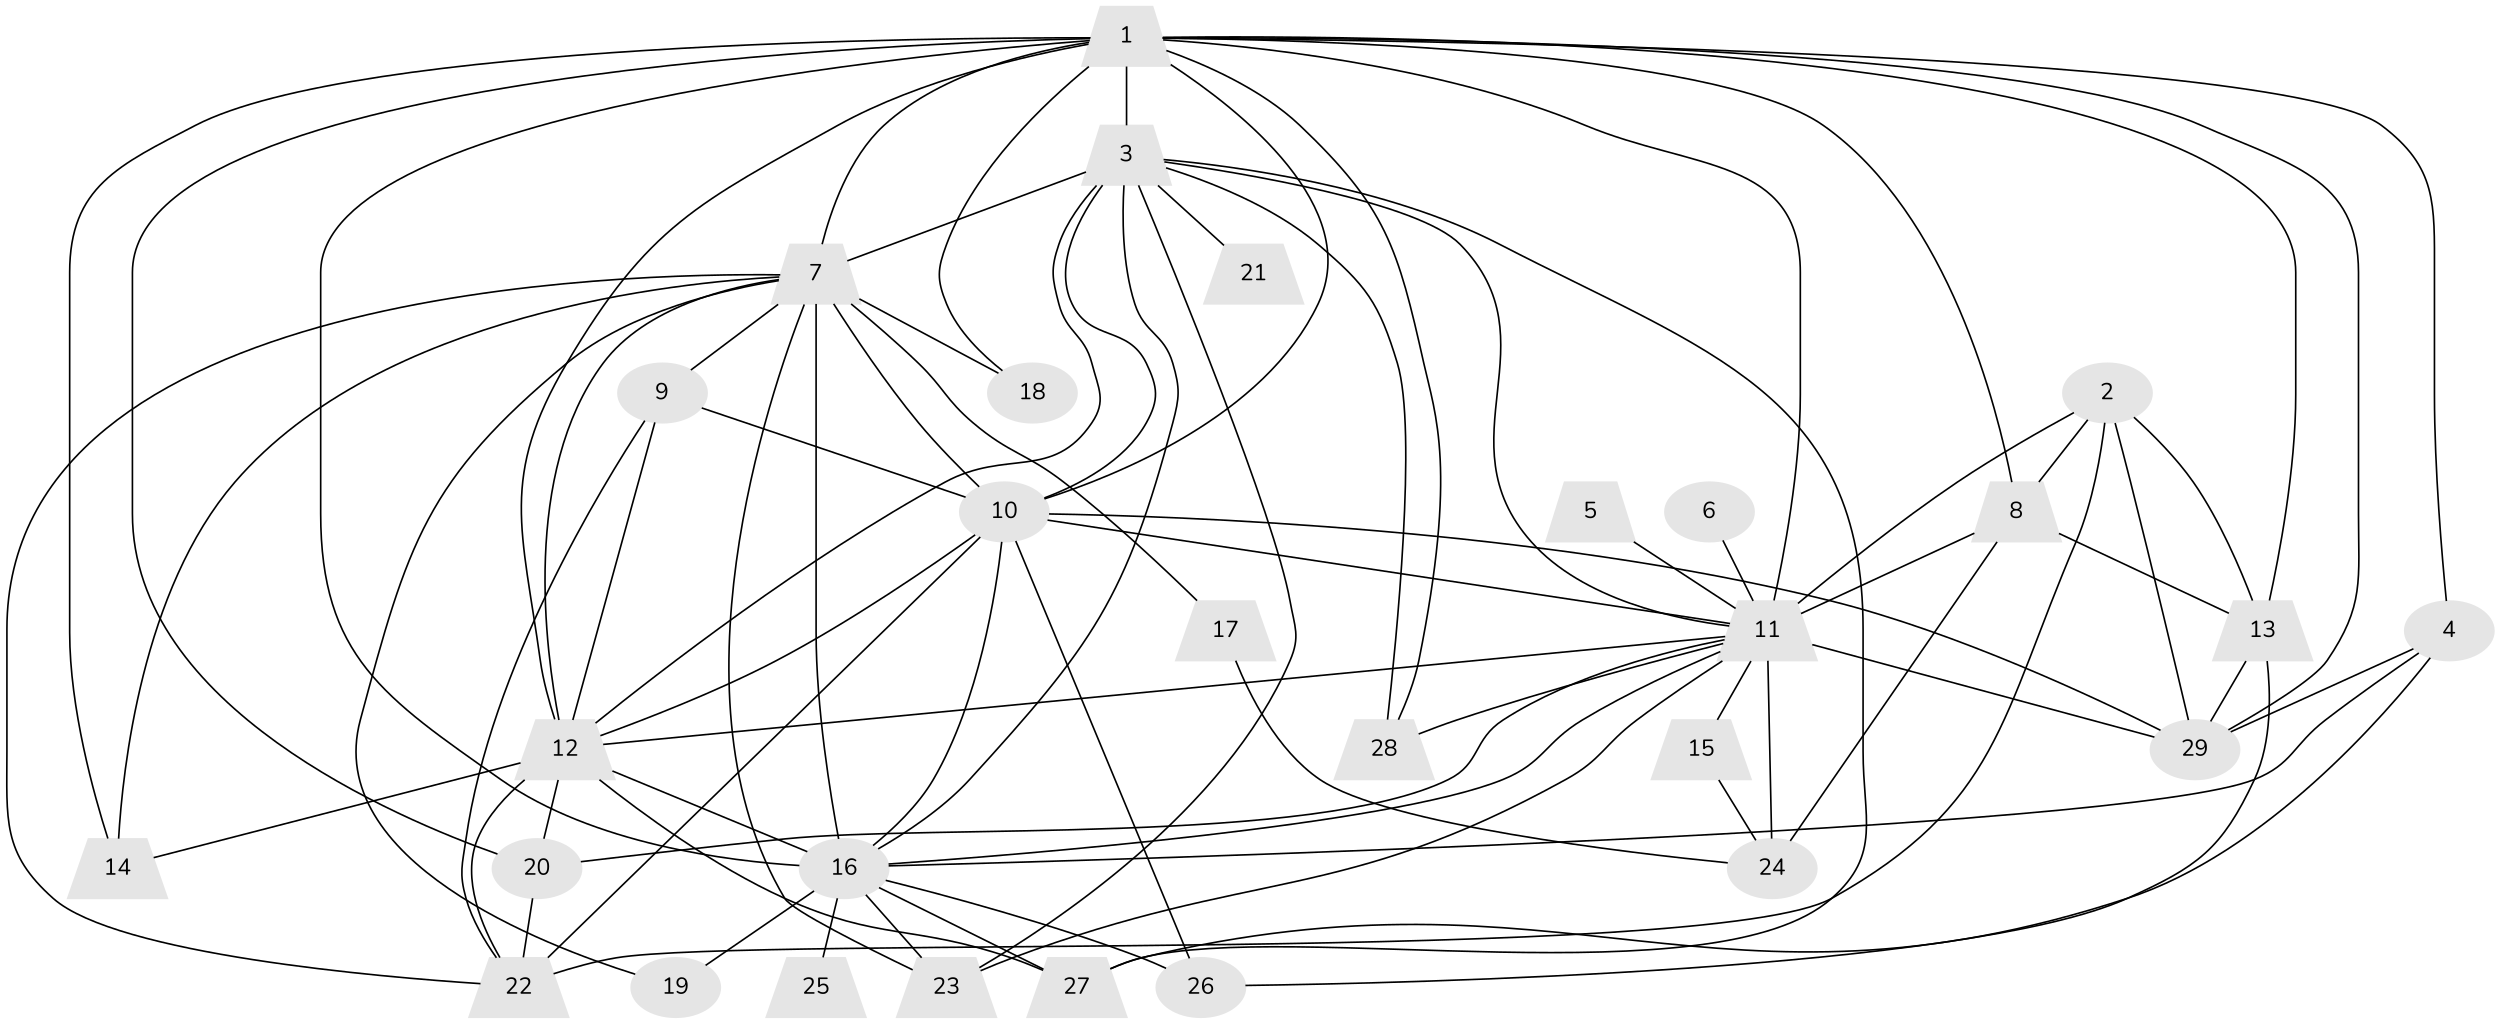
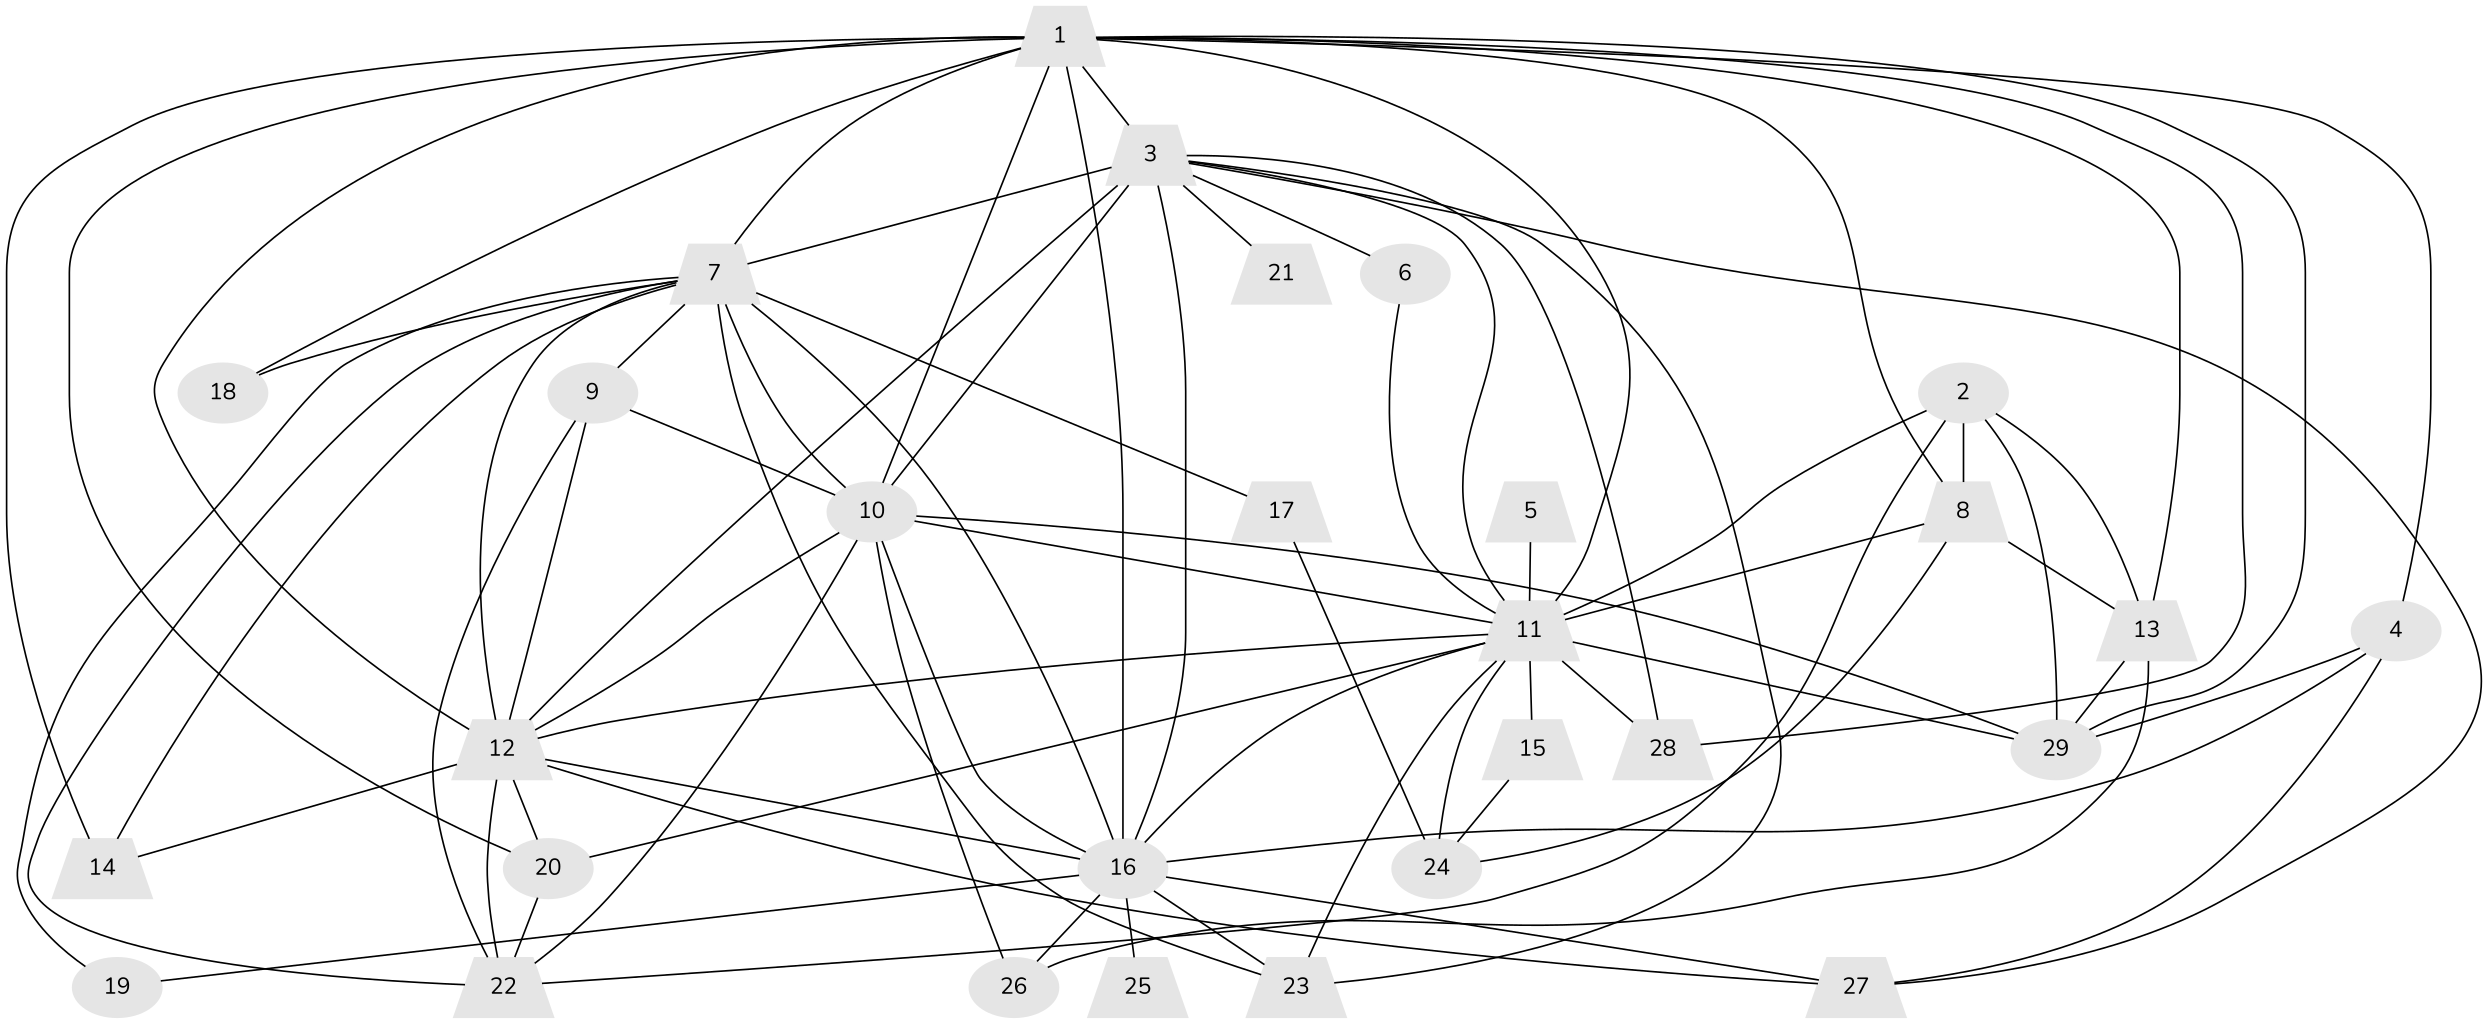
none -> (1282, 215)
